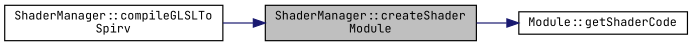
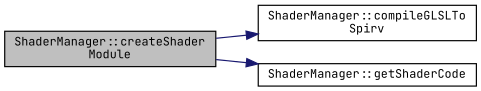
(238, 23) -> (231, 37)
(603, 23) -> (367, 75)
